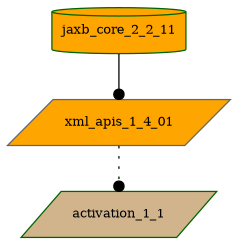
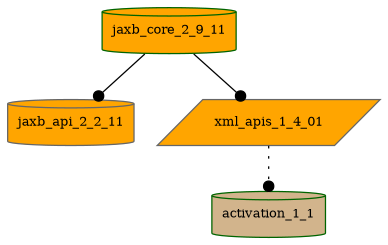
(119, 31) -> (169, 31)
none -> (71, 123)
(119, 214) -> (269, 214)
